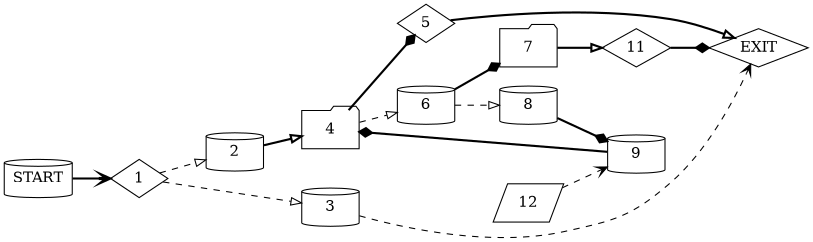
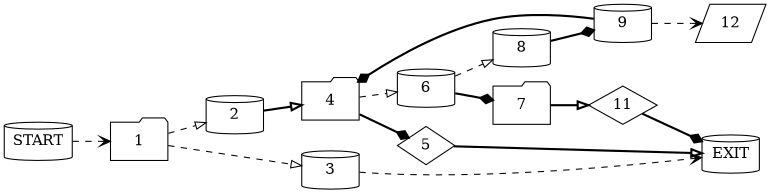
(759, 48) -> (731, 154)
(86, 178) -> (86, 141)
(139, 178) -> (139, 141)
(580, 180) -> (672, 23)
